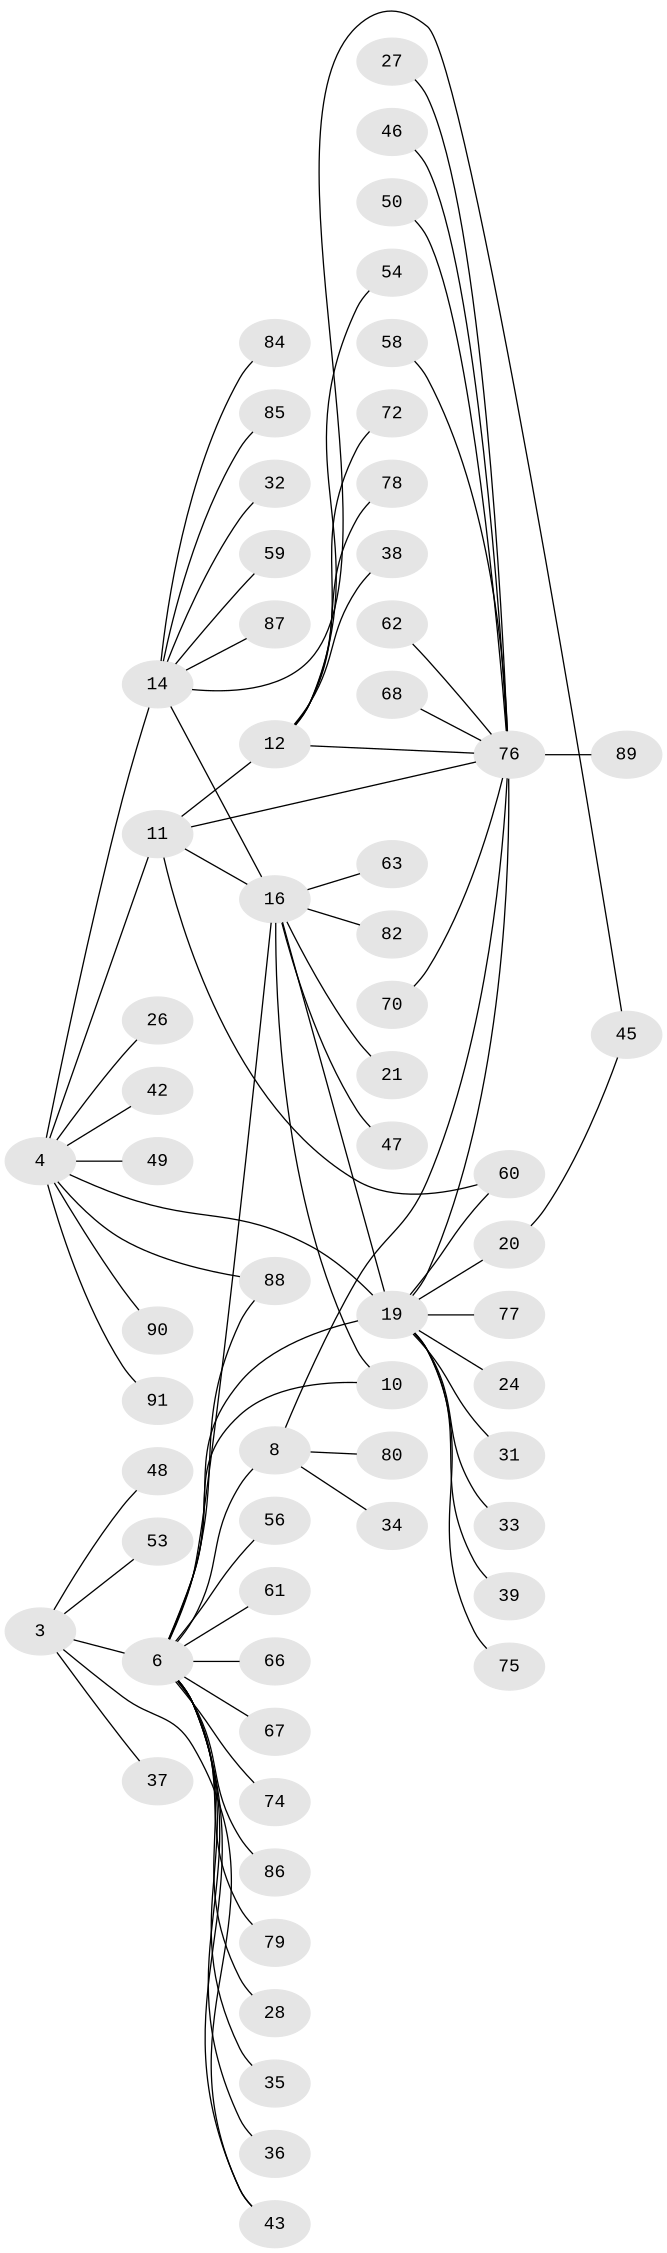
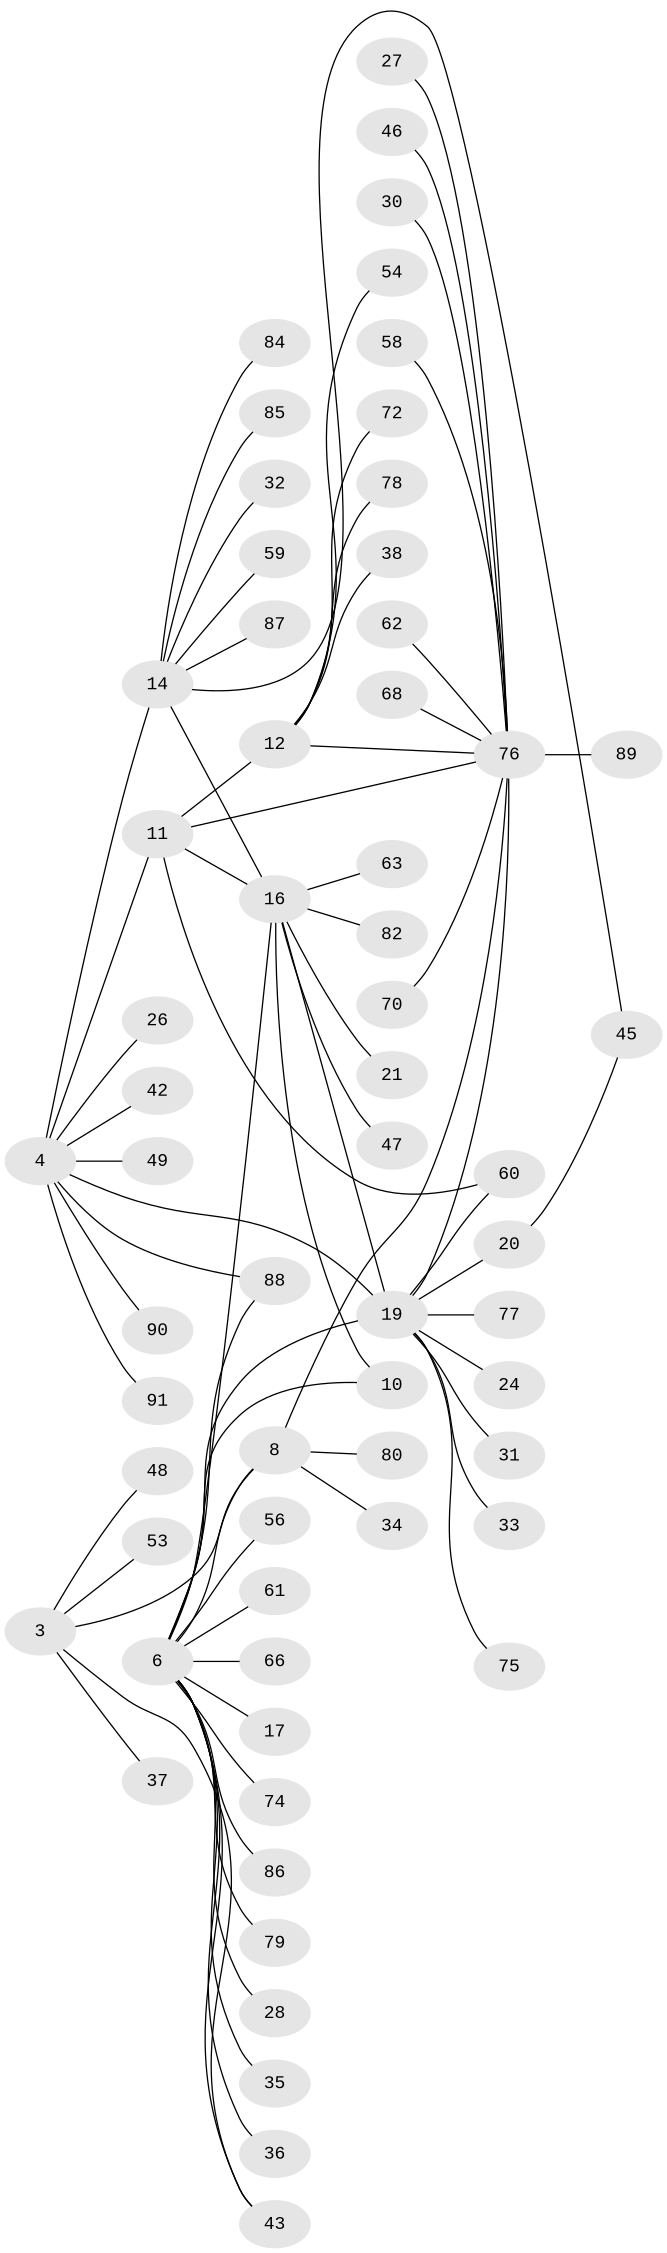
(392, 202) -> (392, 202)
(509, 1596) -> none
(99, 1646) -> (176, 1589)
(275, 1732) -> (275, 1732)
